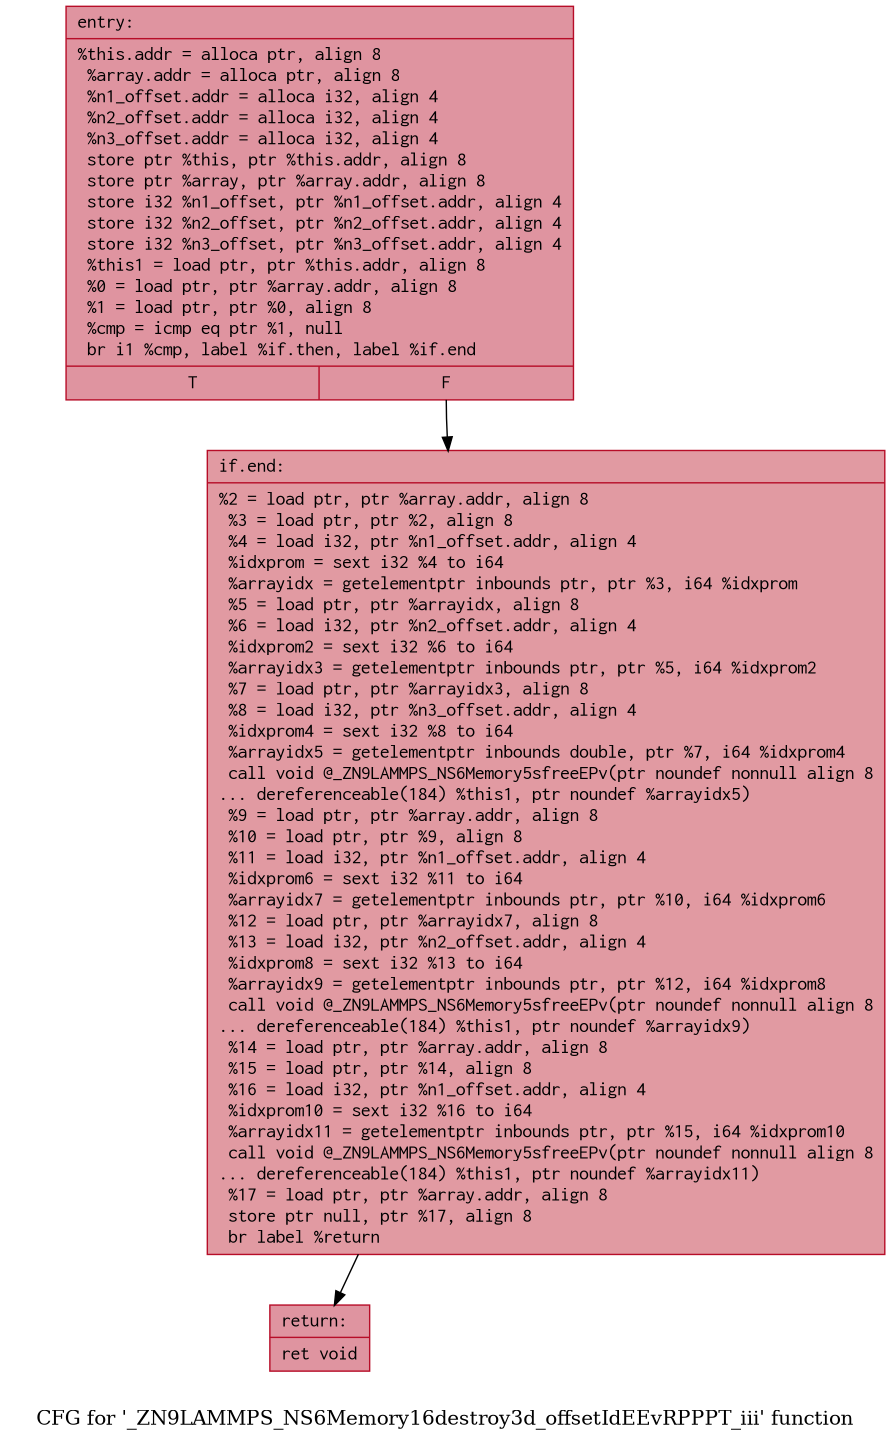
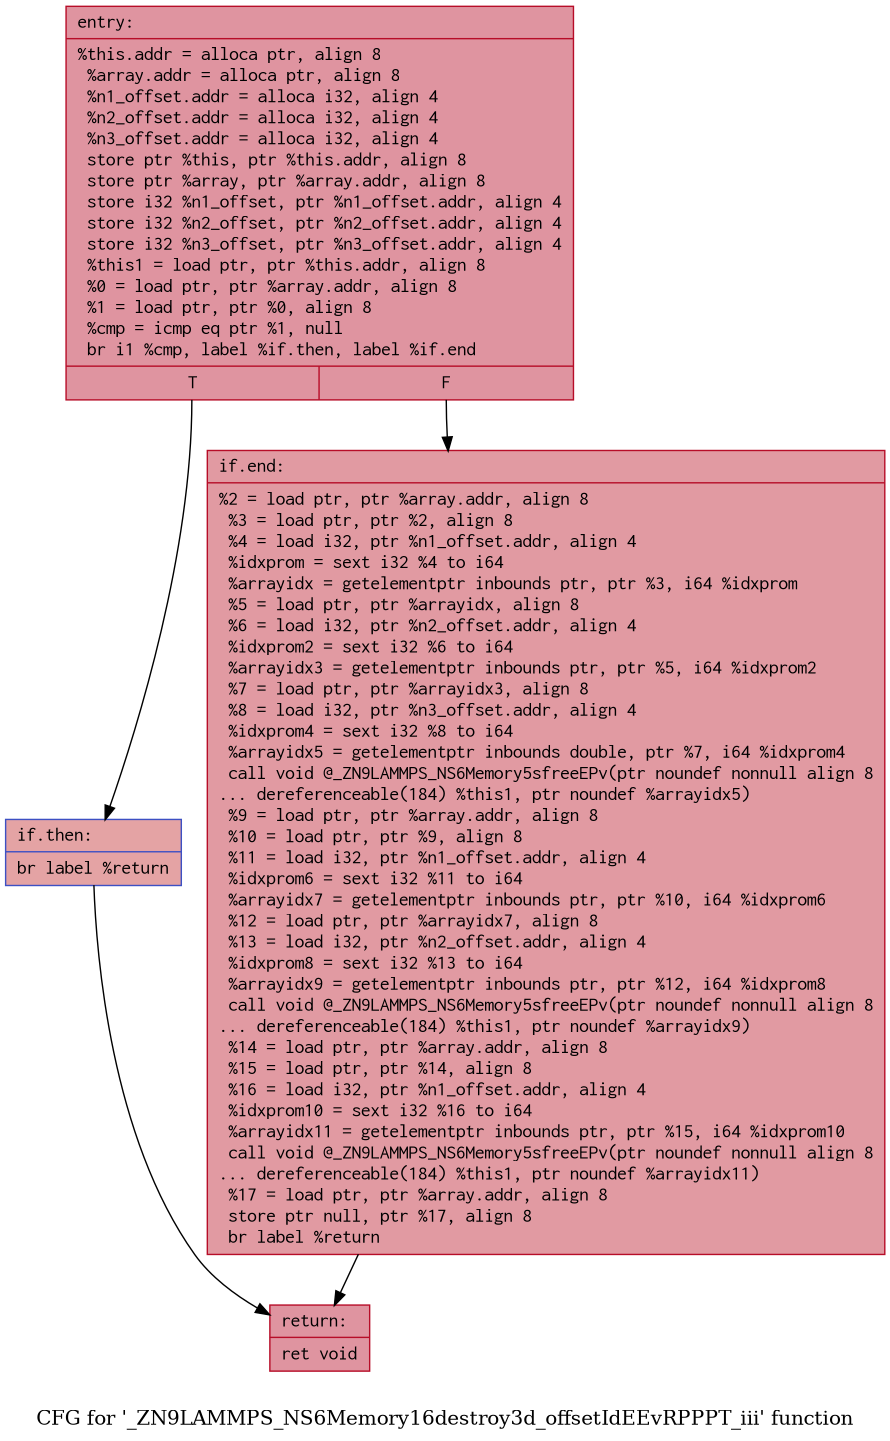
none -> (93, 852)
